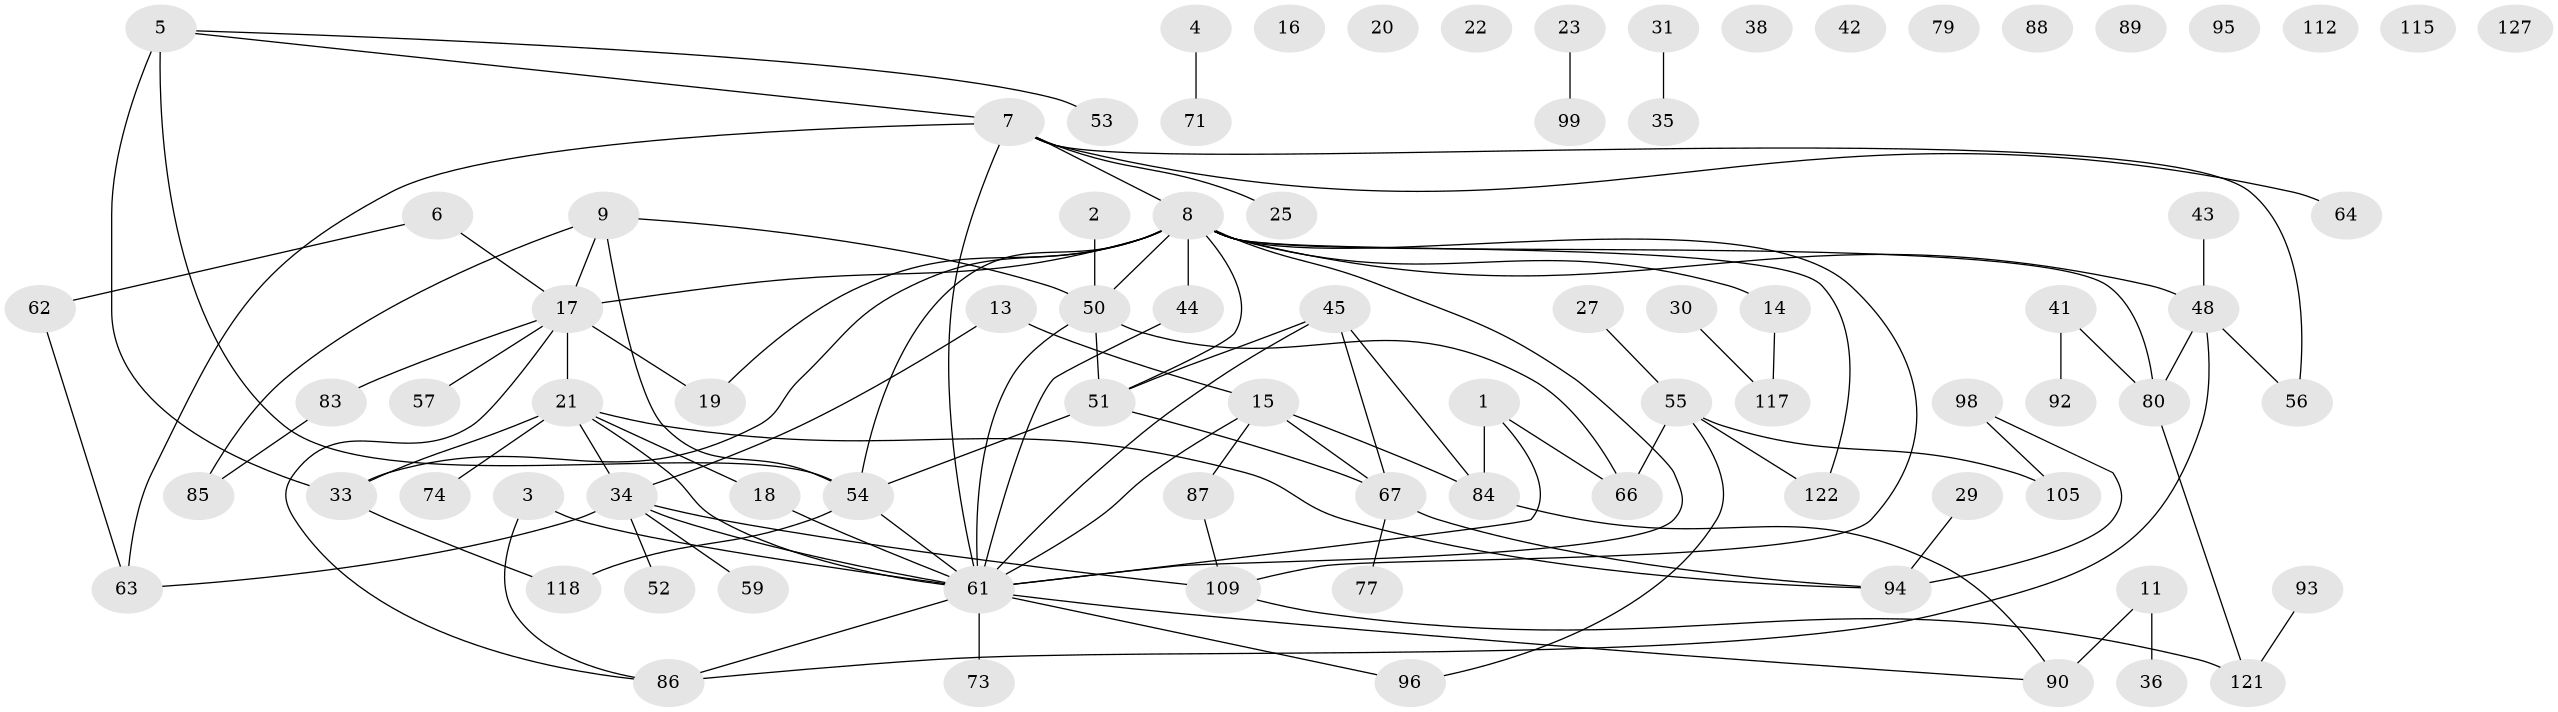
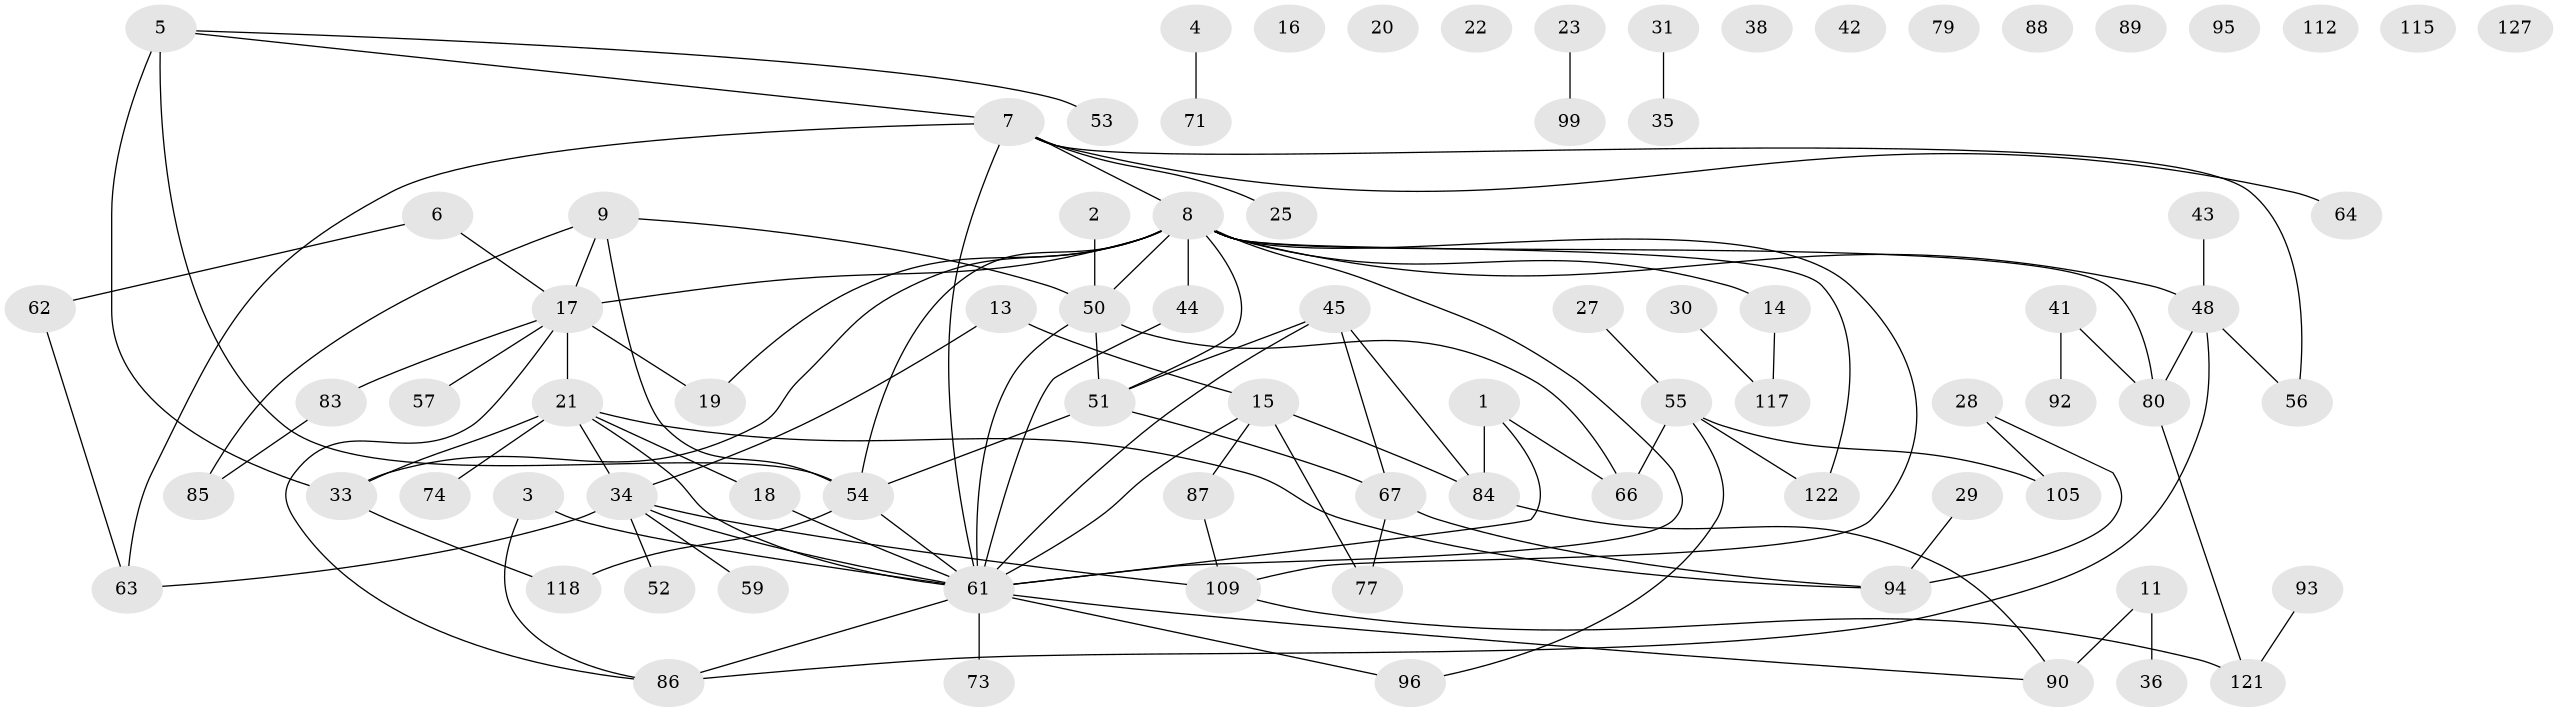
(1967, 403) -> (1967, 403)
(1327, 449) -> (1315, 496)
